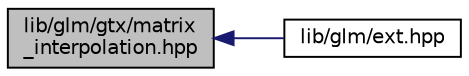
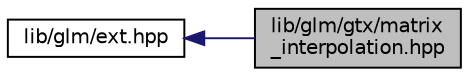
(259, 38) -> (230, 38)
